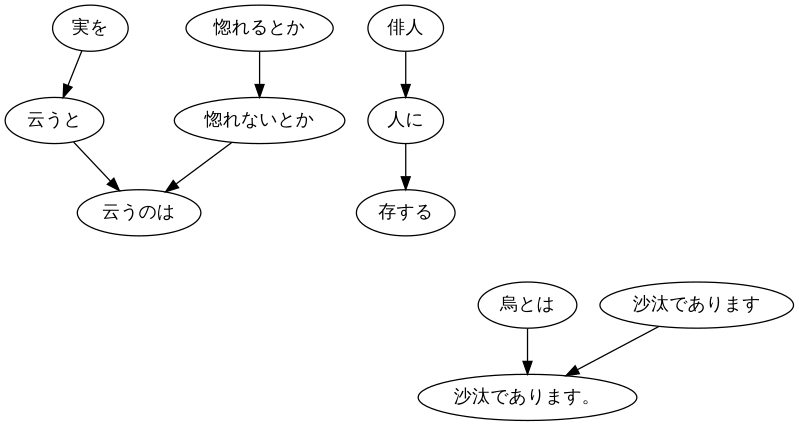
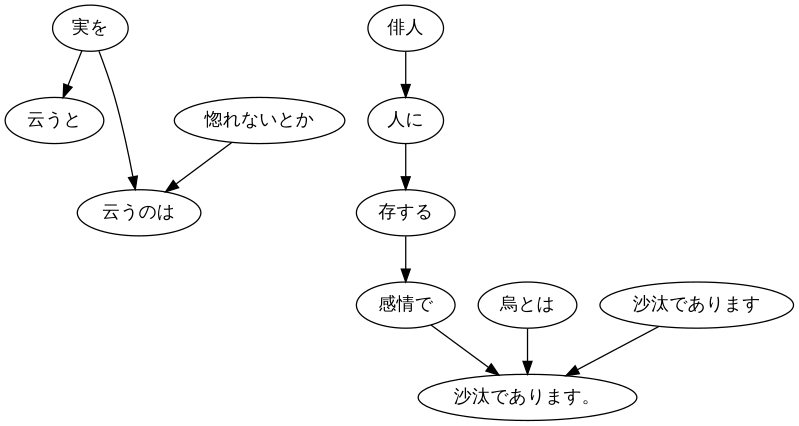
(260, 28) -> none
(92, 162) -> (119, 113)
none -> (406, 305)
